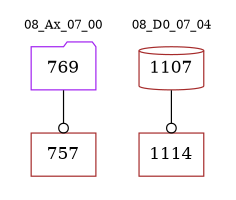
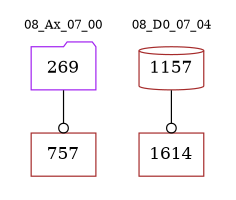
(64, 68) -> (64, 68)
(171, 68) -> (171, 68)
(171, 155) -> (171, 155)
